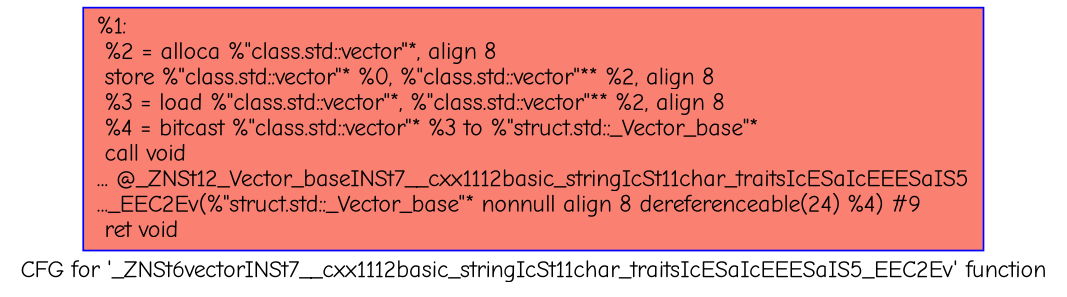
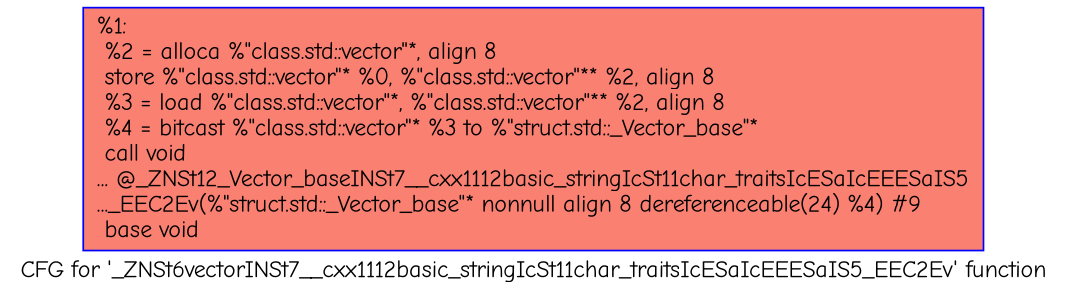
(138, 230) -> (149, 230)
